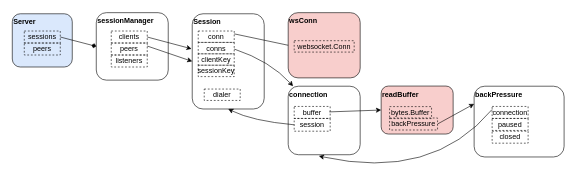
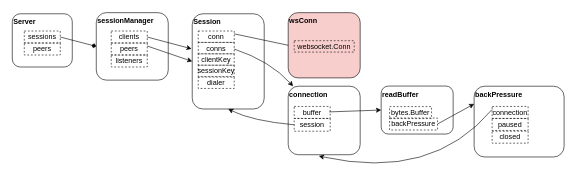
(42, 40) -> (42, 40)
(222, 95) -> (216, 83)
(417, 110) -> (417, 110)
